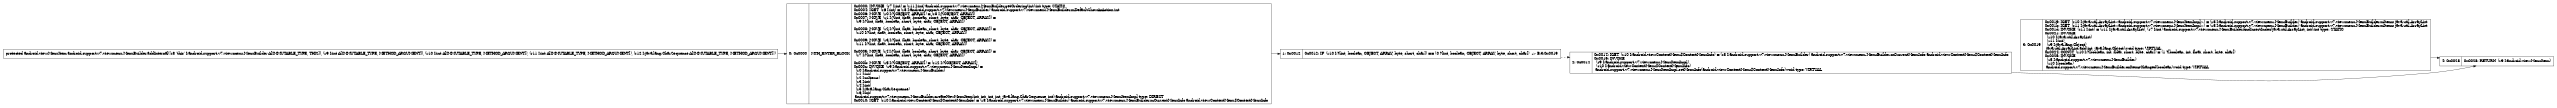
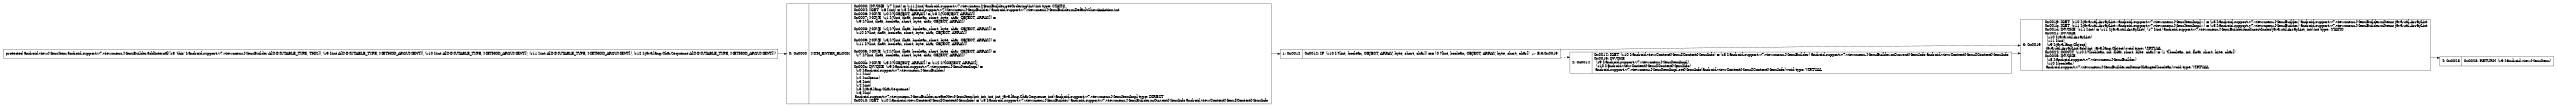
none -> (1789, 47)
(2243, 81) -> (2015, 54)
